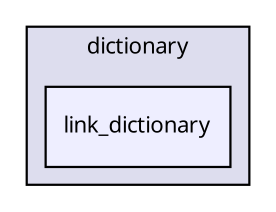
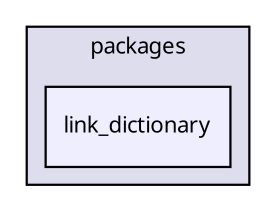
(138, 48) -> (138, 48)
